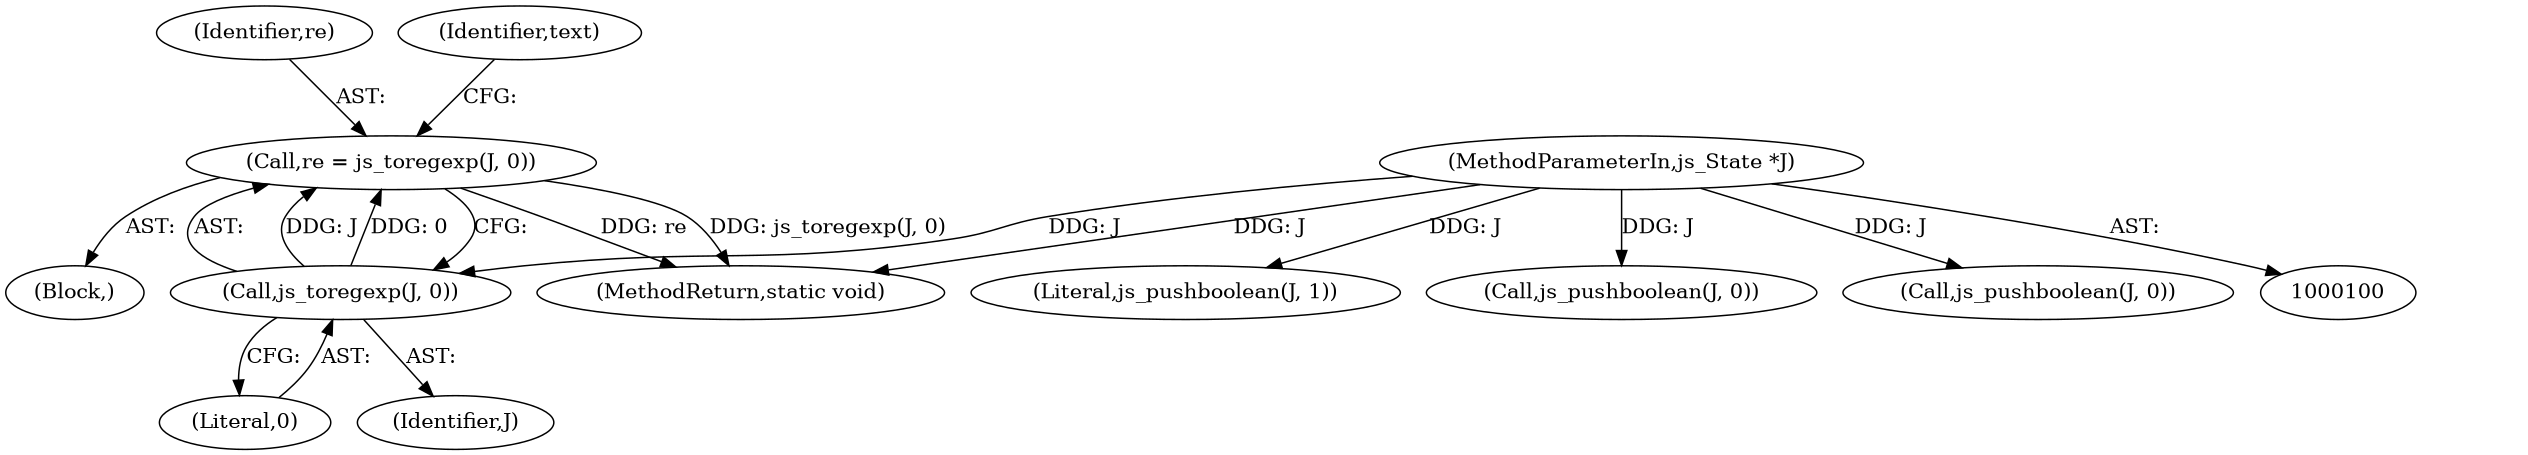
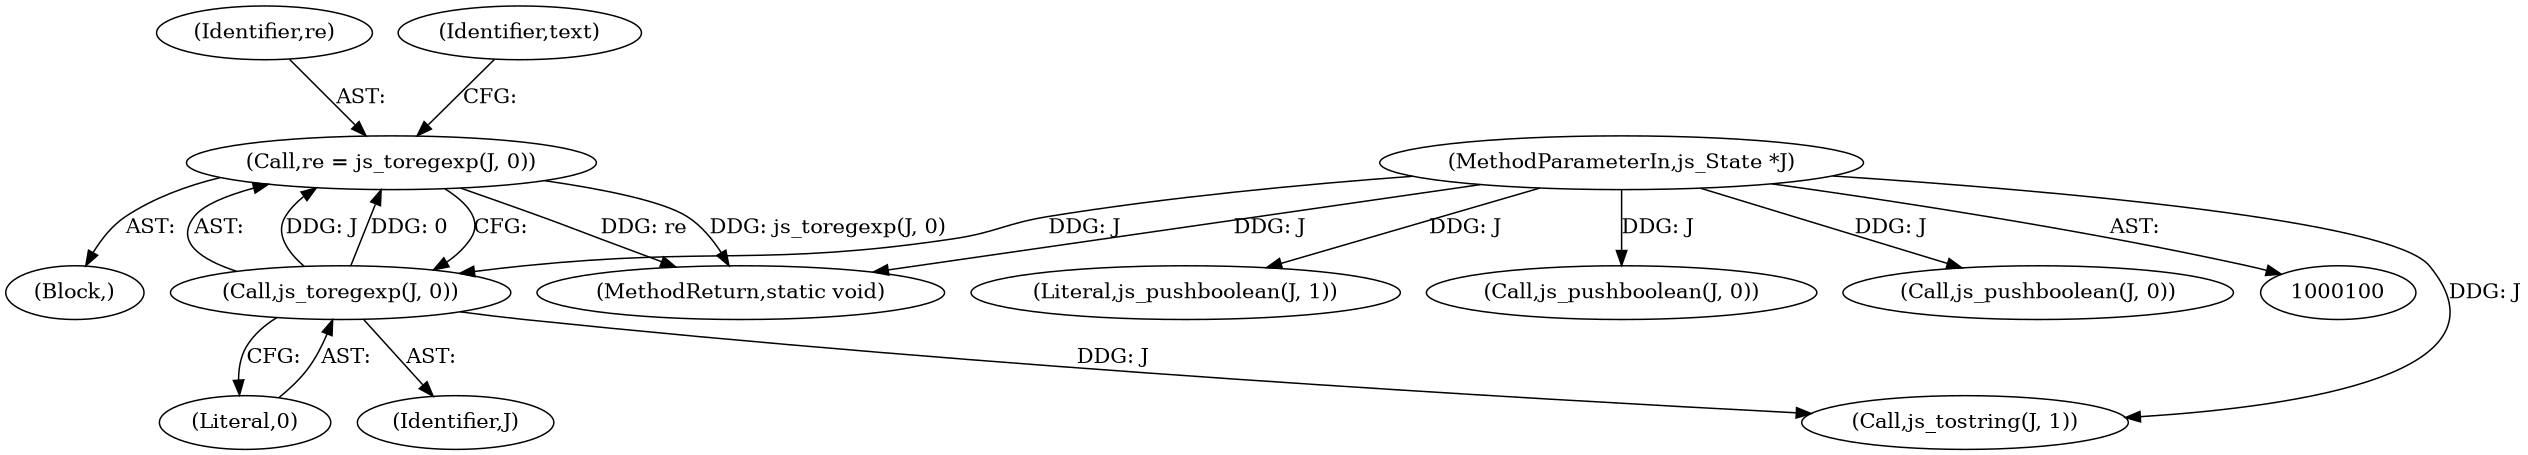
none -> (1965, 423)
